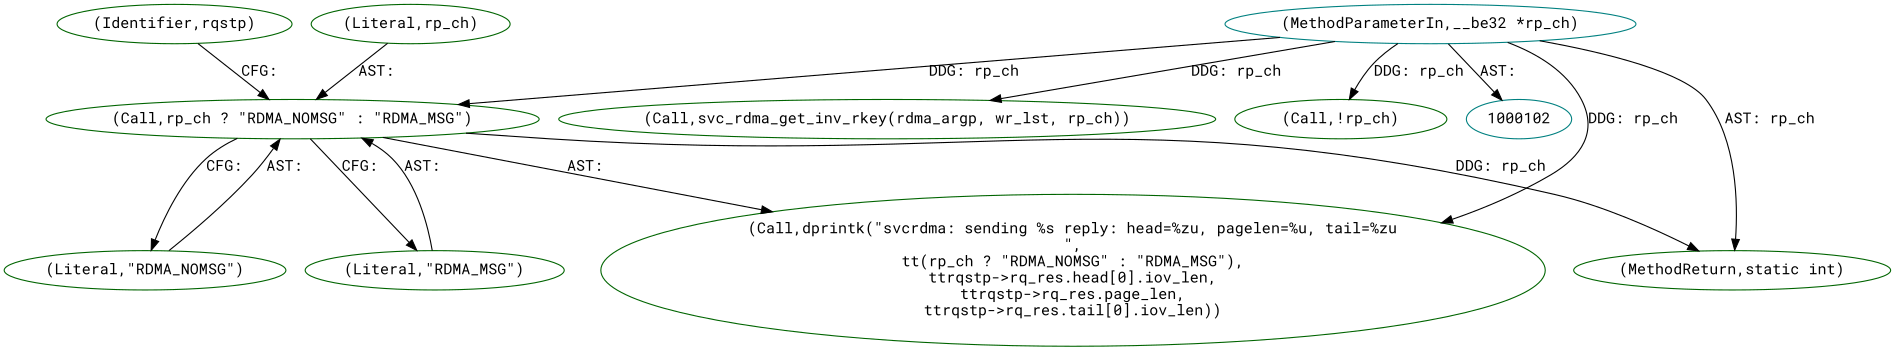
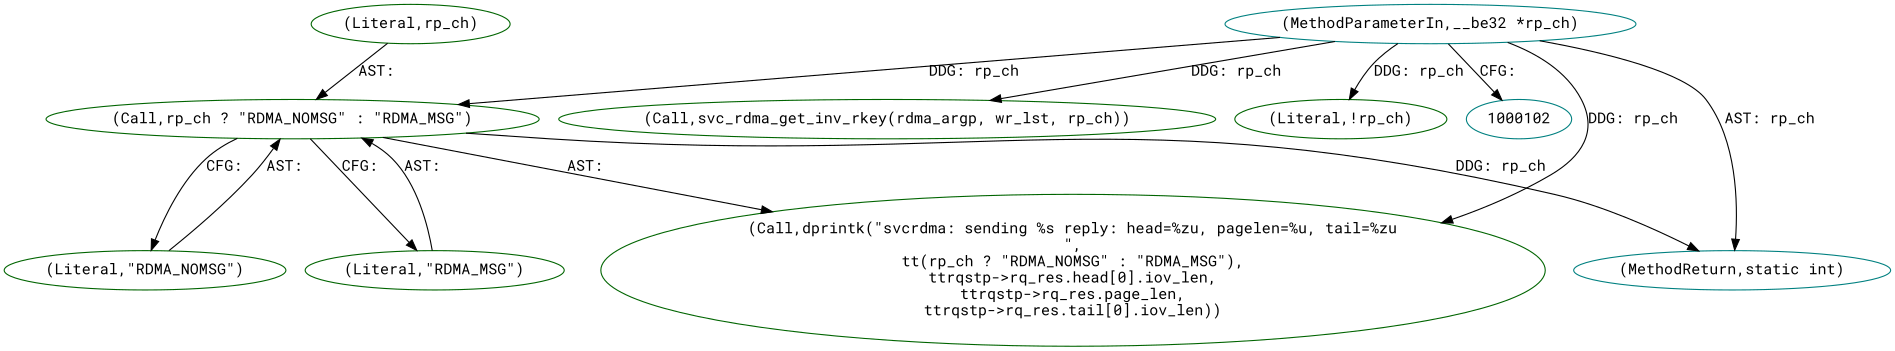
(175, 24) -> none
(1503, 72) -> (1503, 72)
(1341, 119) -> (1341, 119)
(1732, 270) -> (1732, 270)
